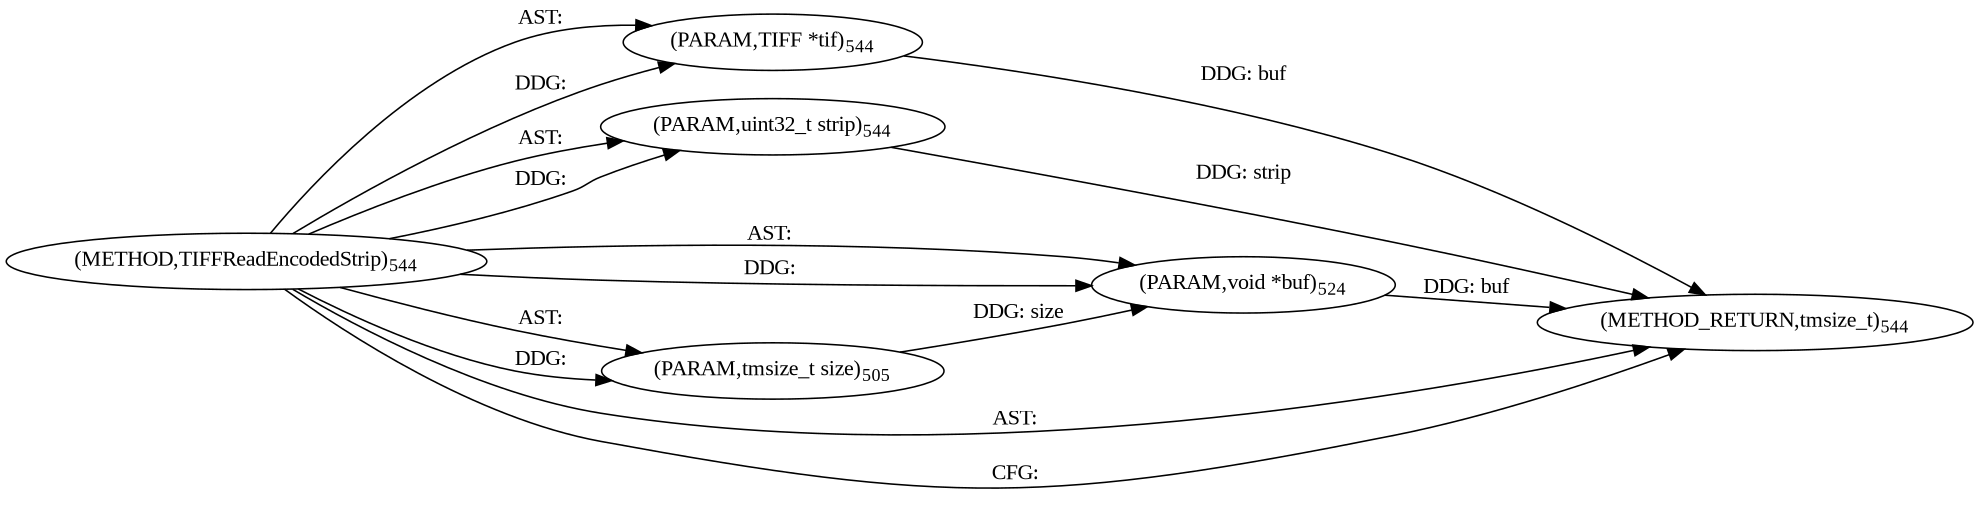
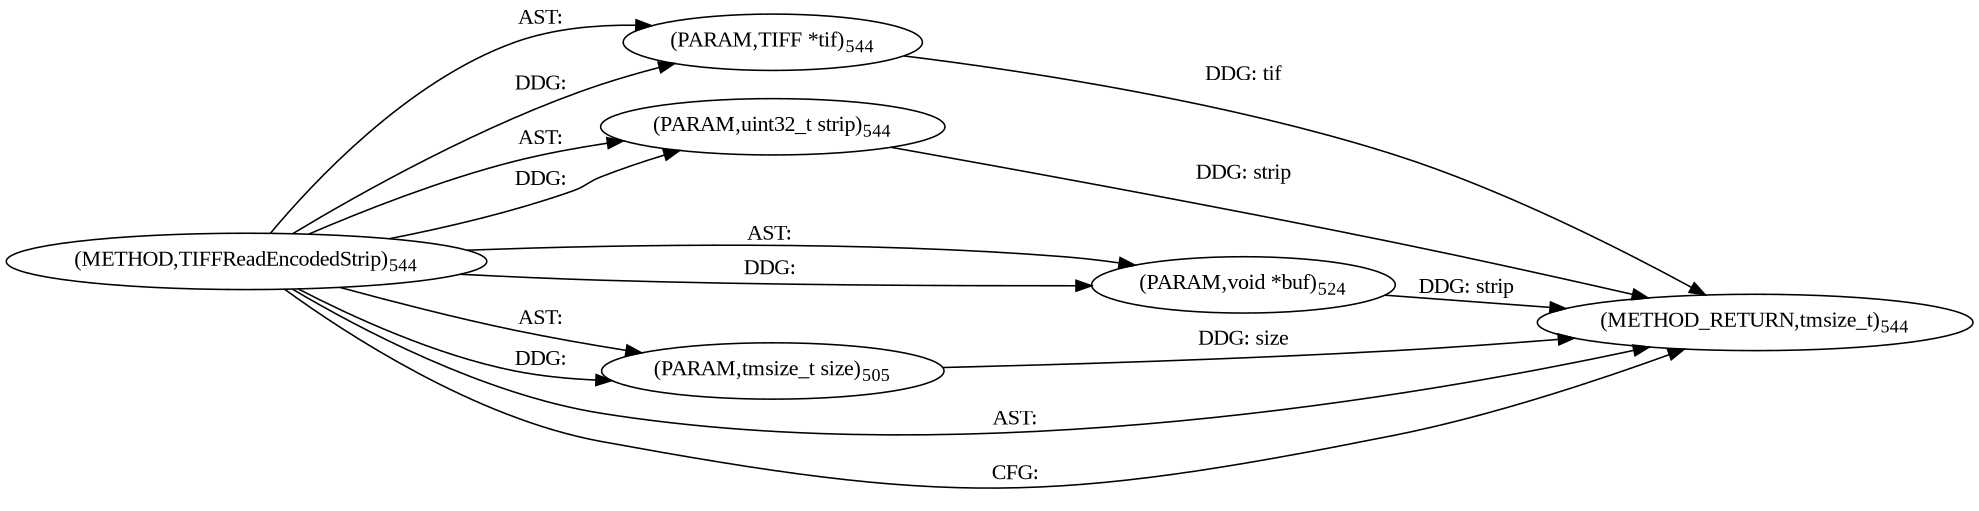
(1243, 74) -> (1243, 74)
(1466, 287) -> (1466, 287)
(1016, 333) -> (1251, 358)
